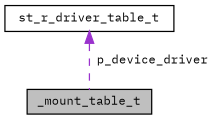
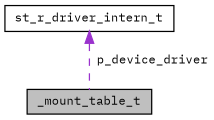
(89, 18) -> (89, 18)
